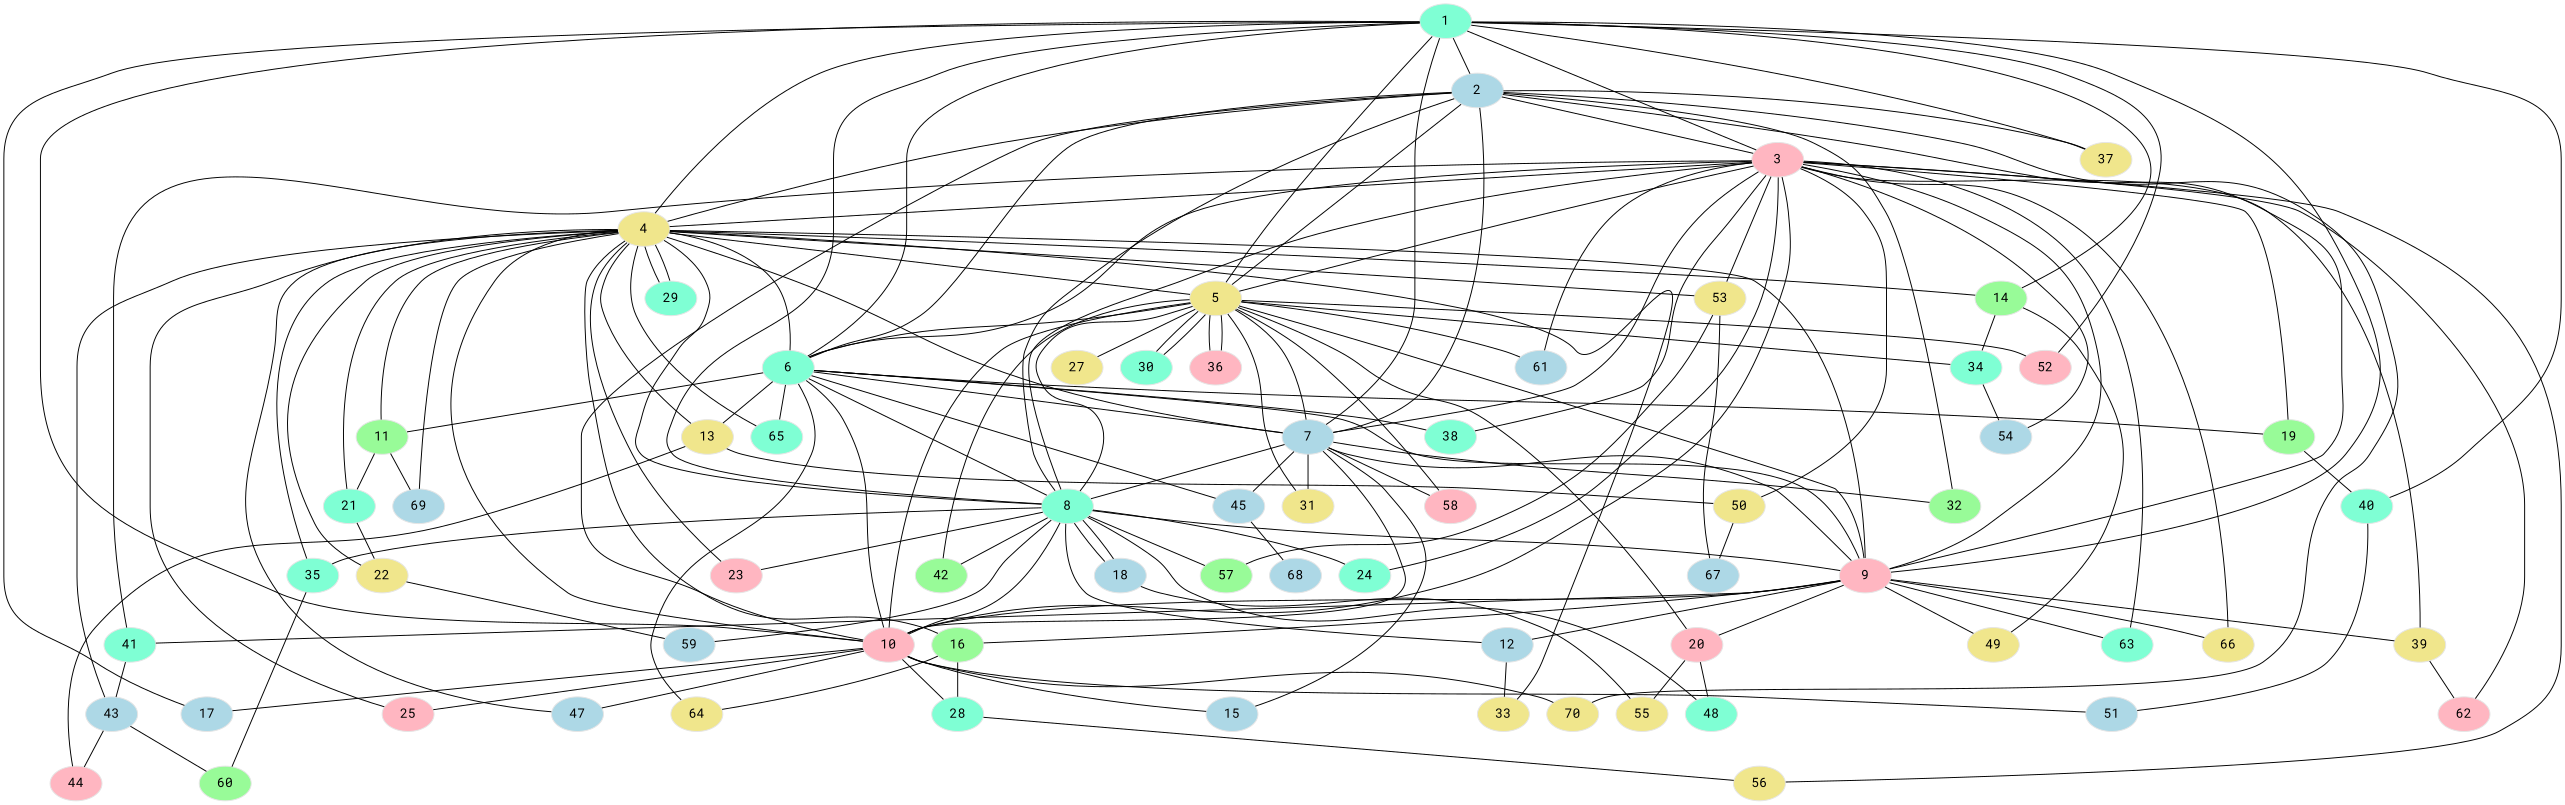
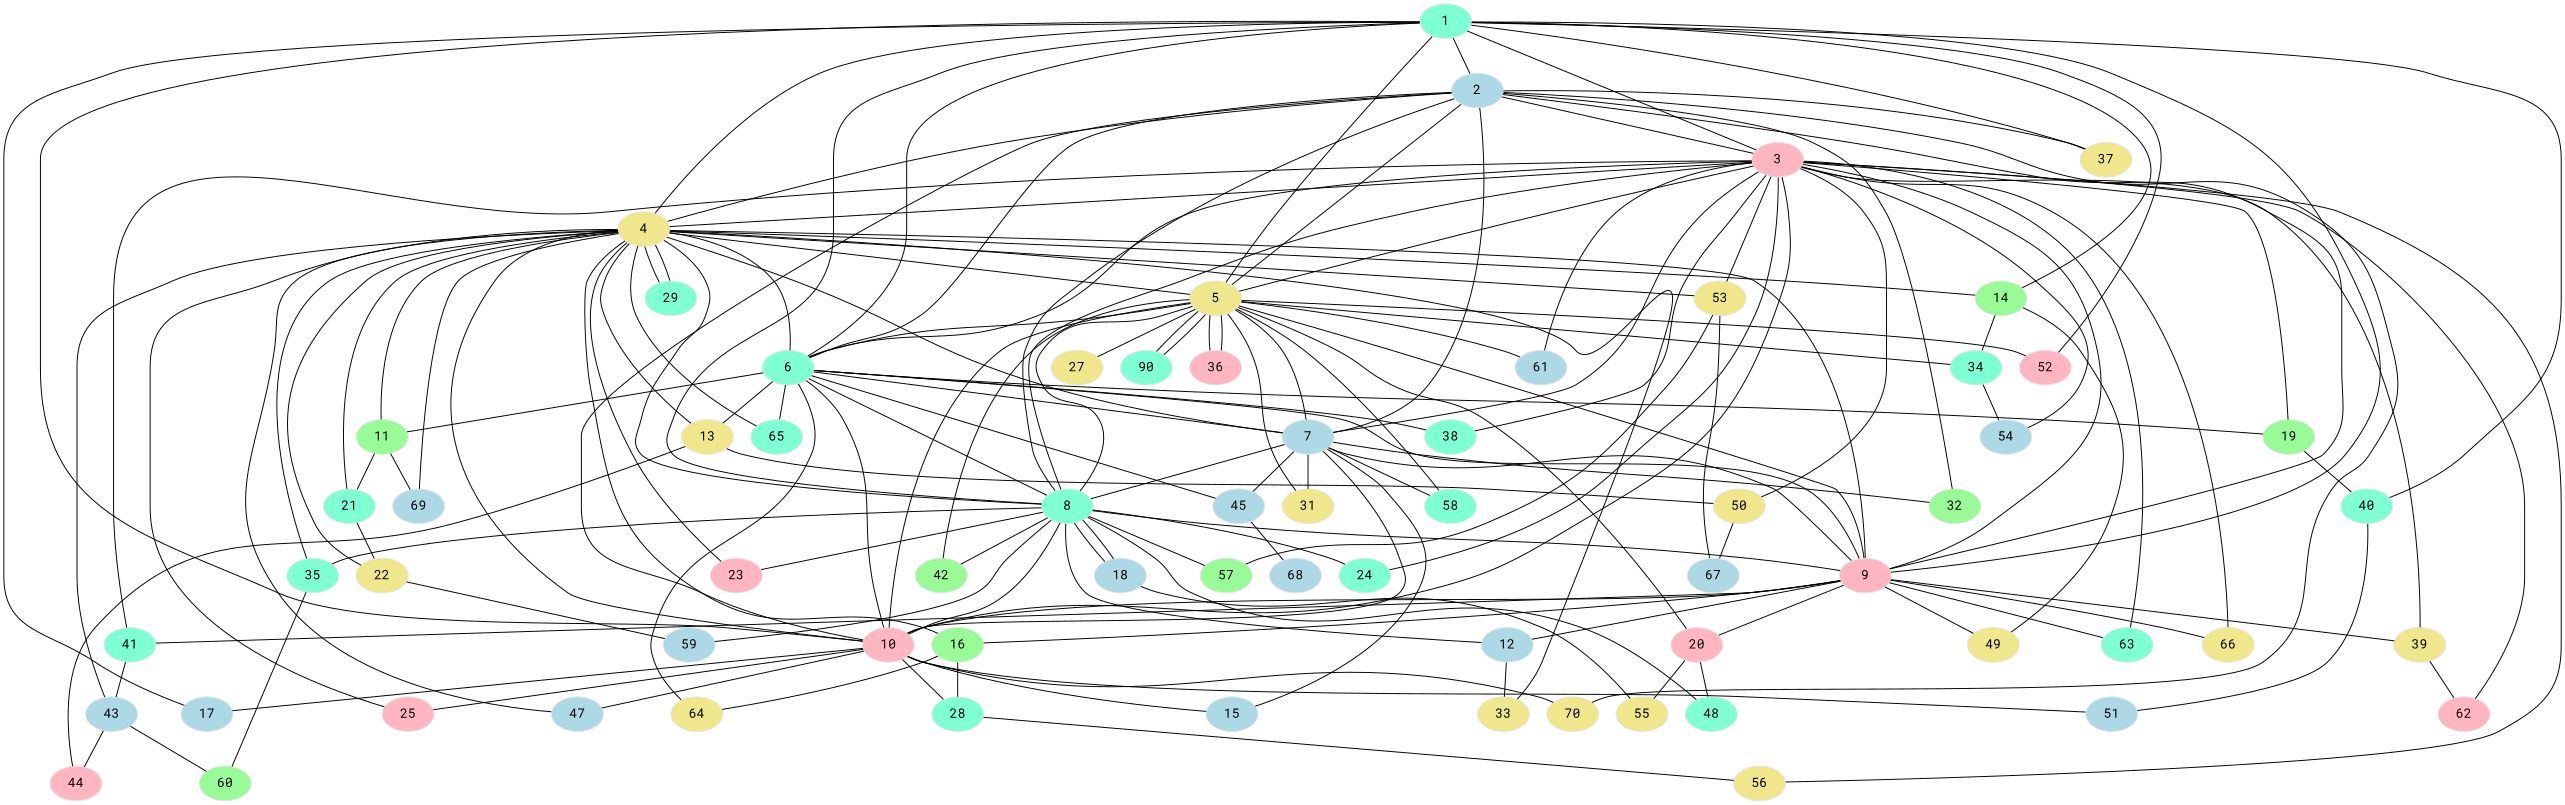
(1415, 236) -> none
(1146, 368) -> (1146, 368)
(1450, 506) -> (1450, 506)
